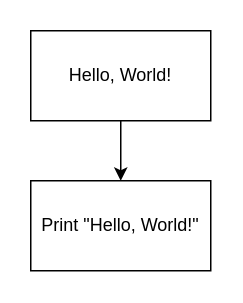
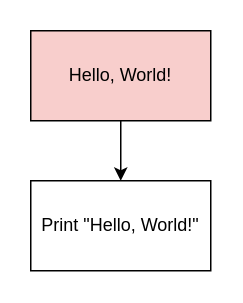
(121, 76) -> (121, 76)
